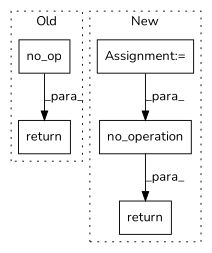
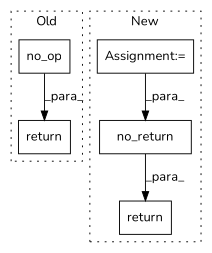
(145, 137) -> (145, 137)
